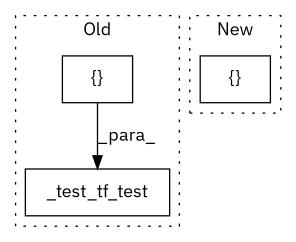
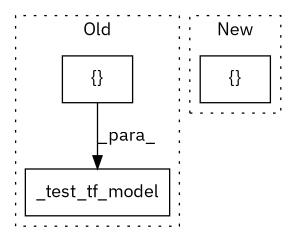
(97, 192) -> (97, 192)
